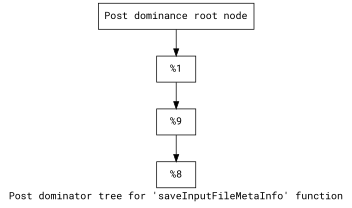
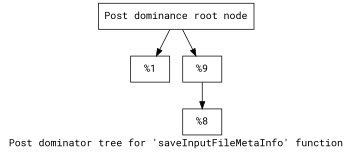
(176, 92) -> (188, 39)
